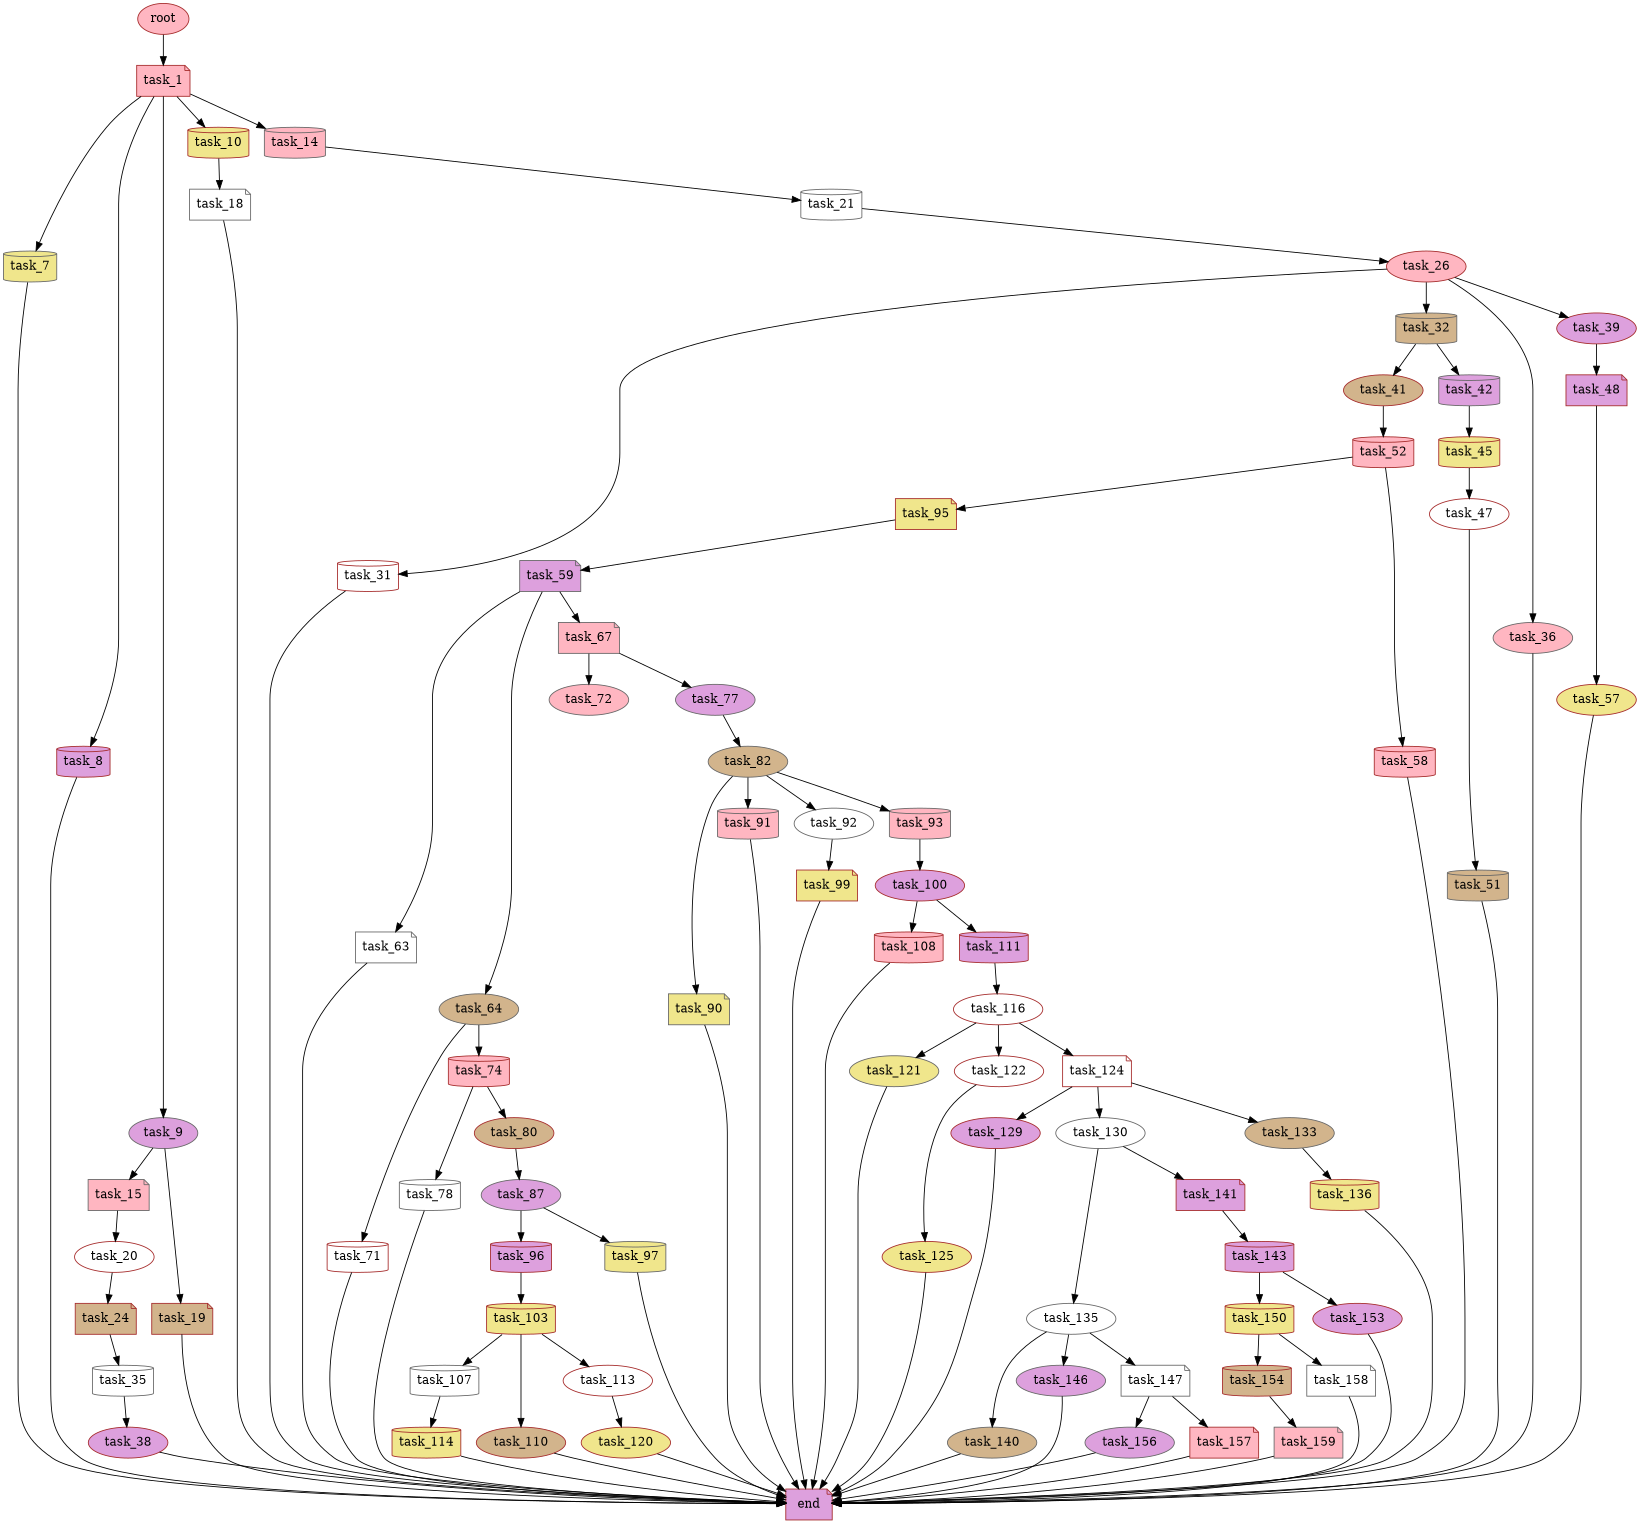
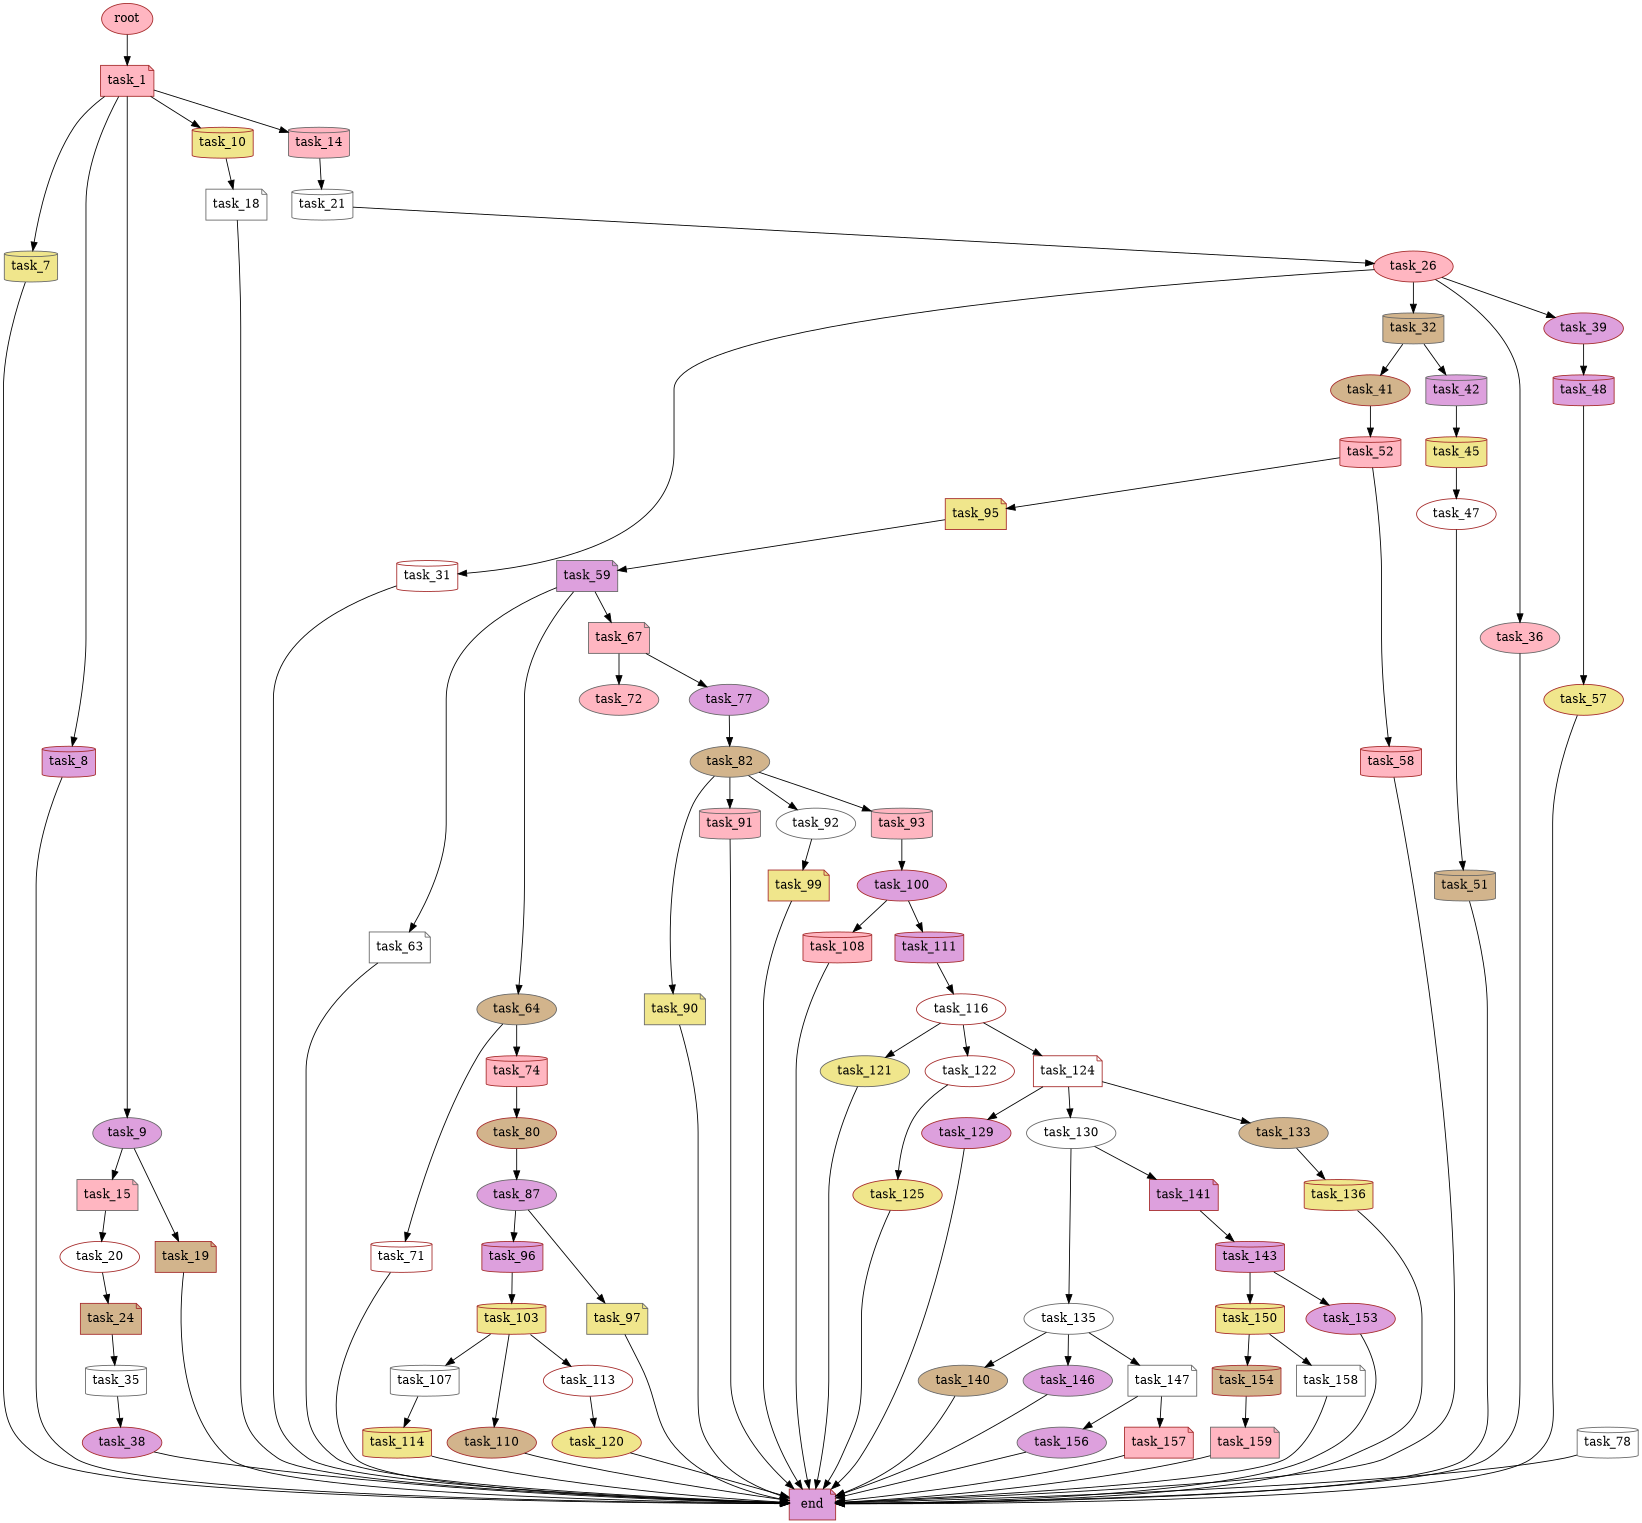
(1597, 390) -> (1584, 390)
(456, 1129) -> none
(635, 1257) -> (617, 1319)
